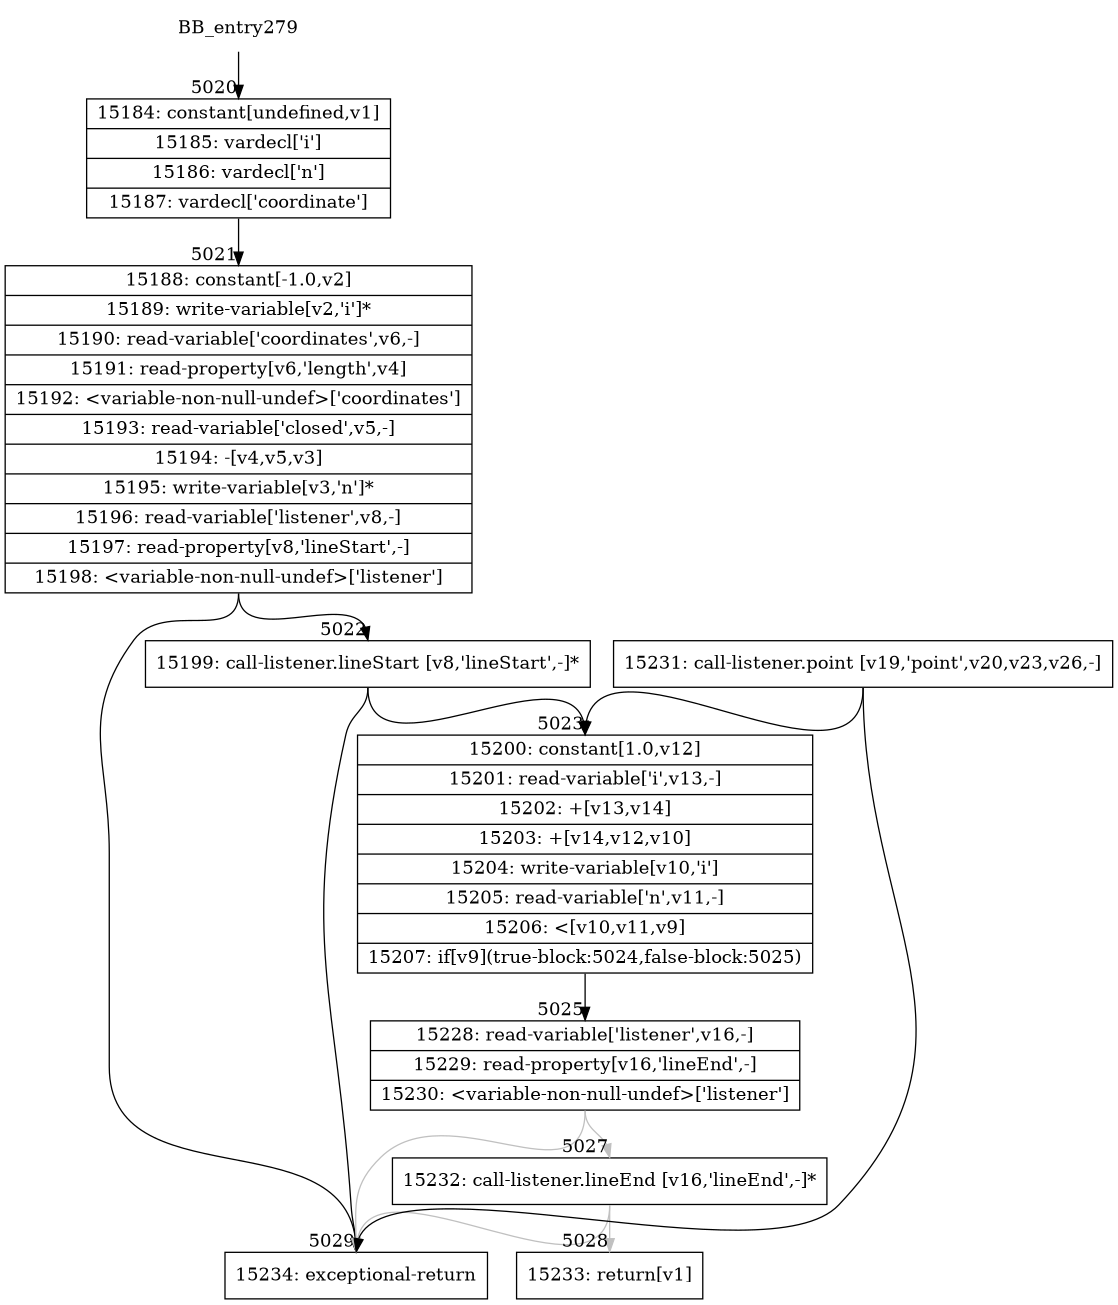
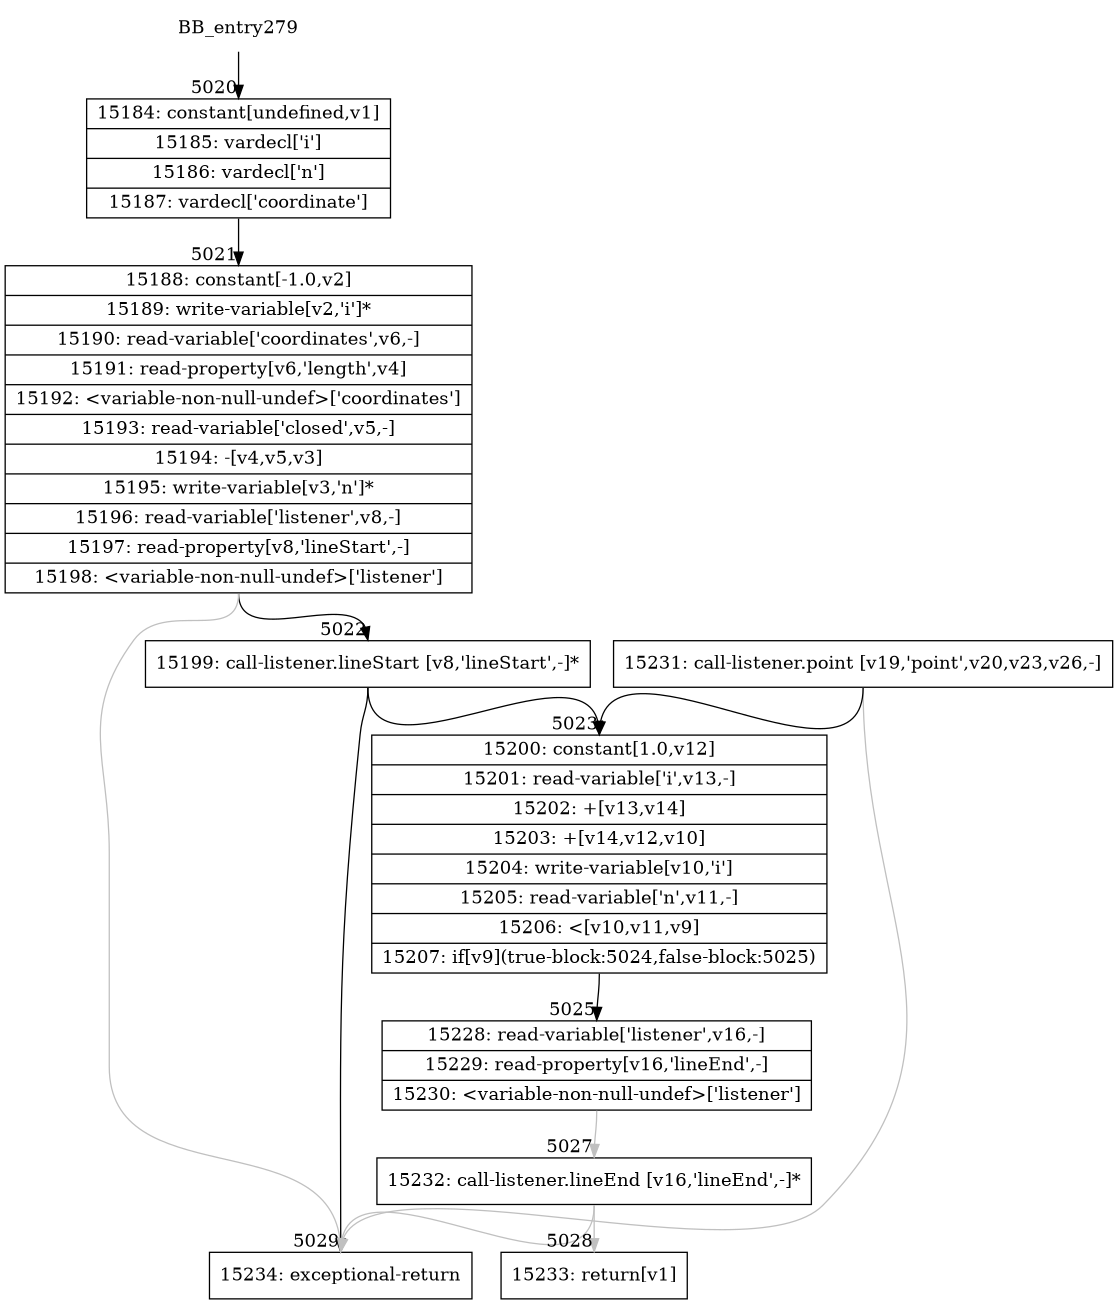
(109, 950) -> (109, 942)
(449, 1136) -> none
(854, 1186) -> (839, 1186)
